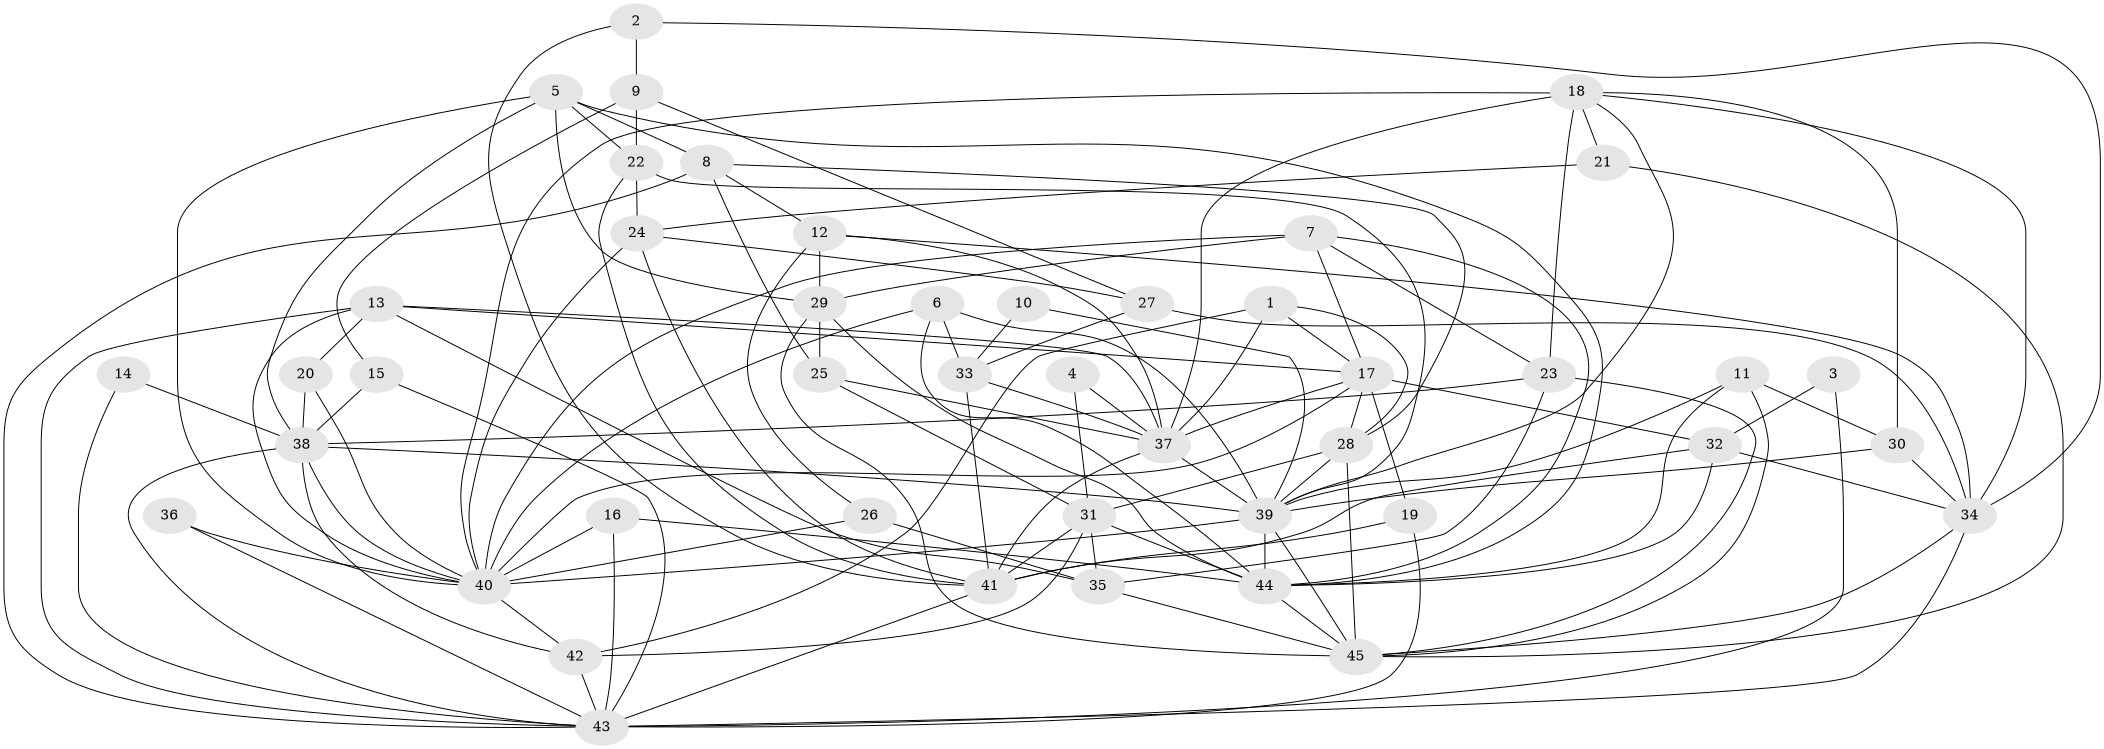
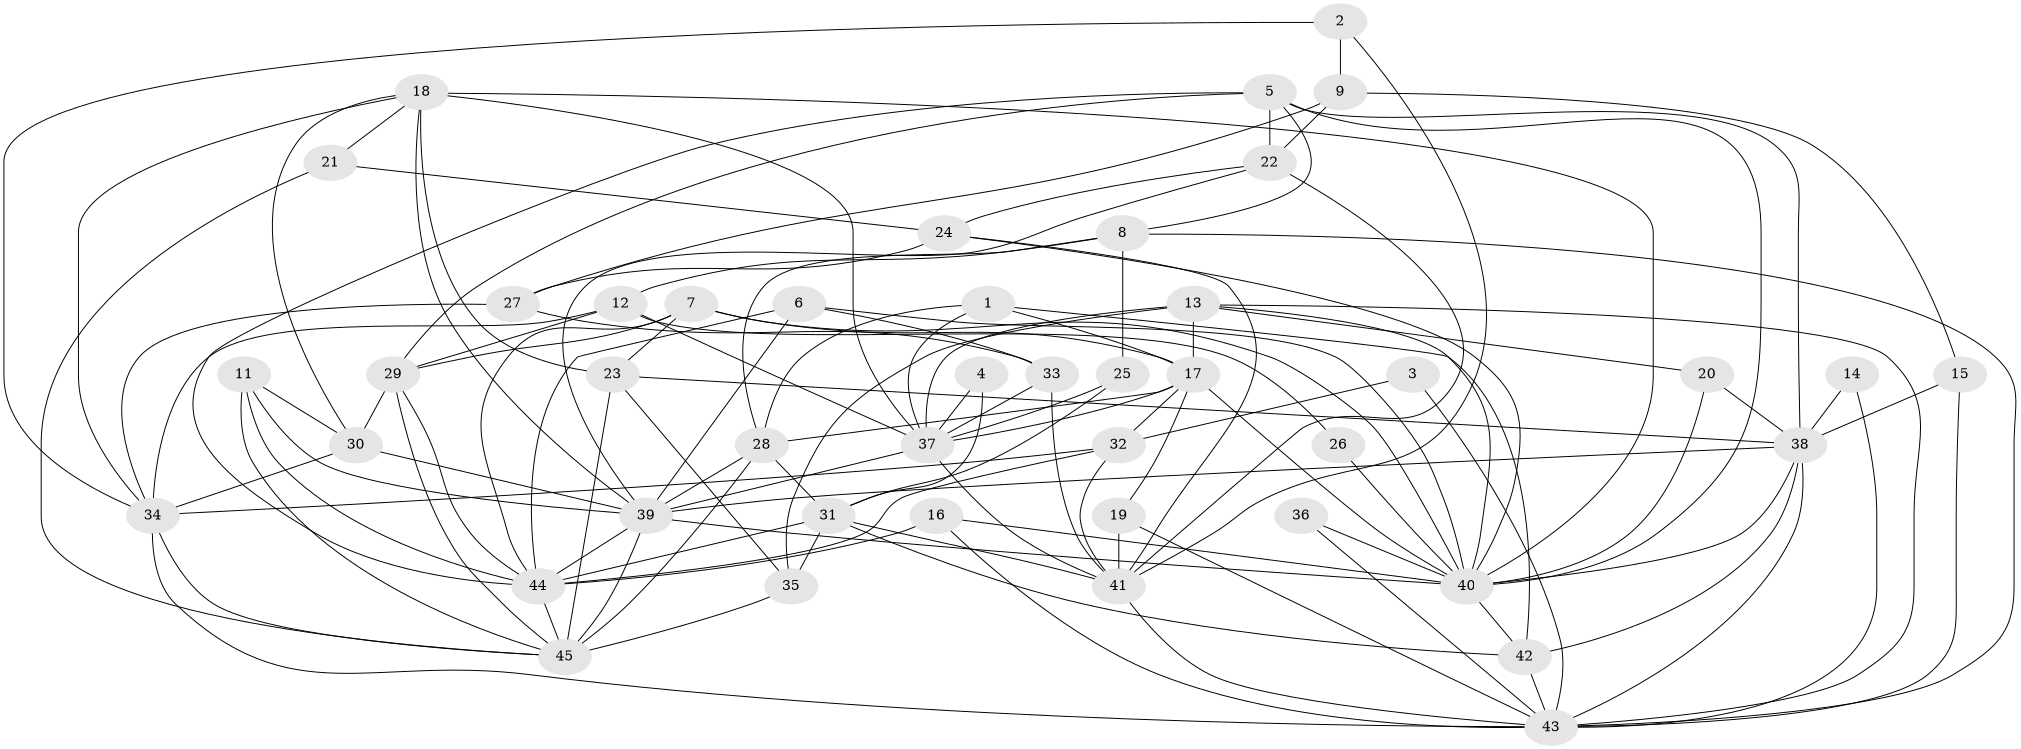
(1024, 304) -> none
(820, 345) -> (375, 410)
(957, 543) -> none
